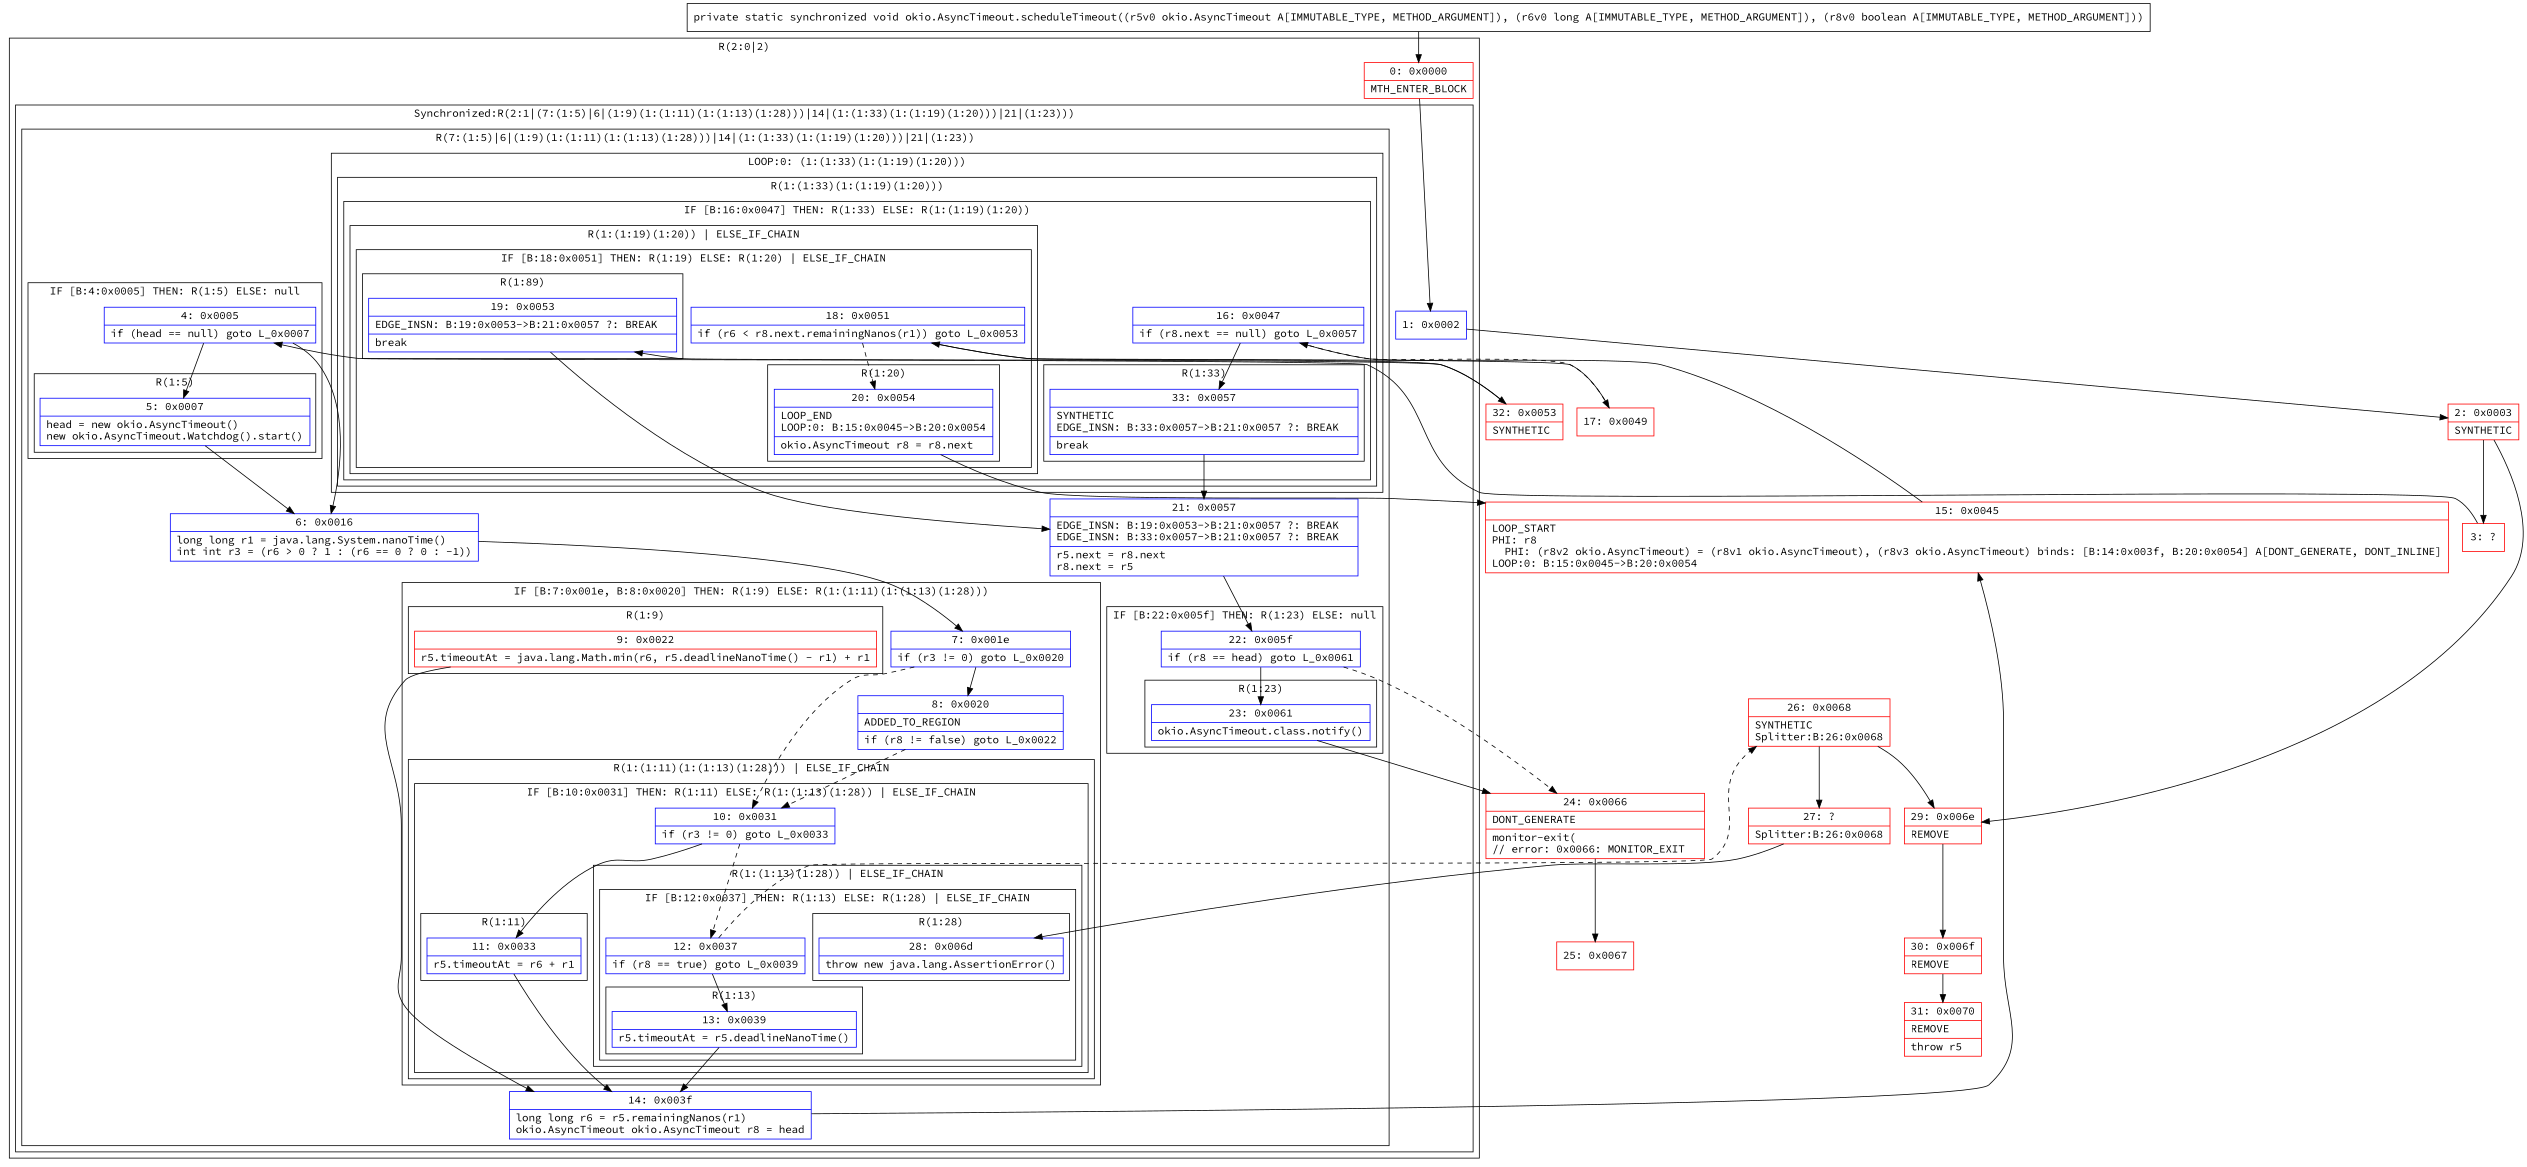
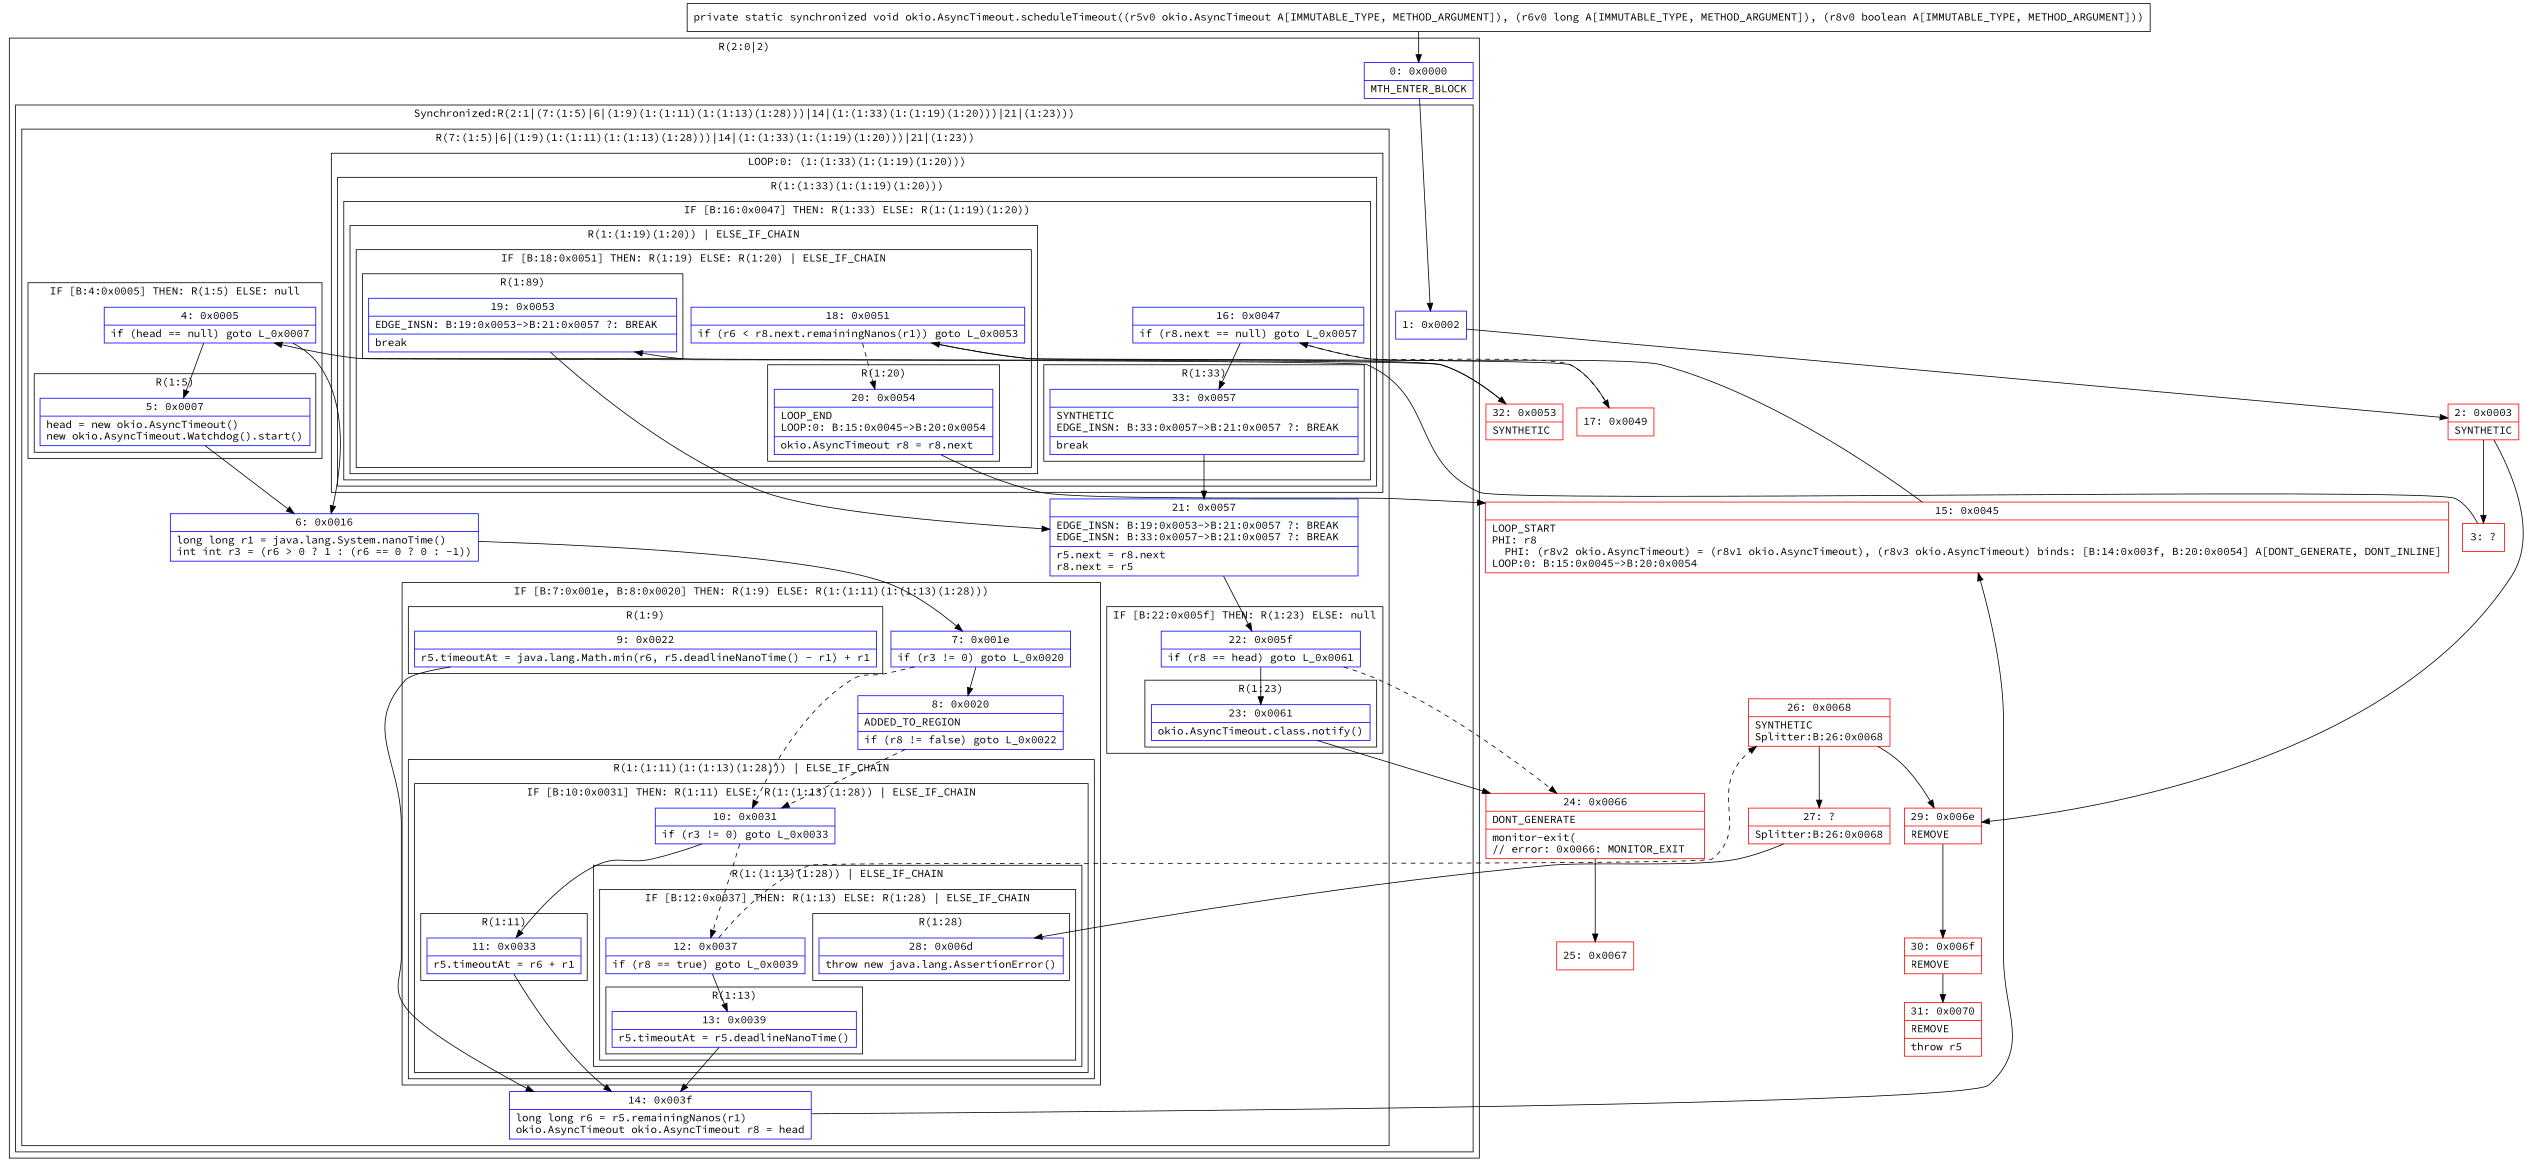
(1419, 80) -> (1419, 80)
(646, 649) -> (646, 649)
